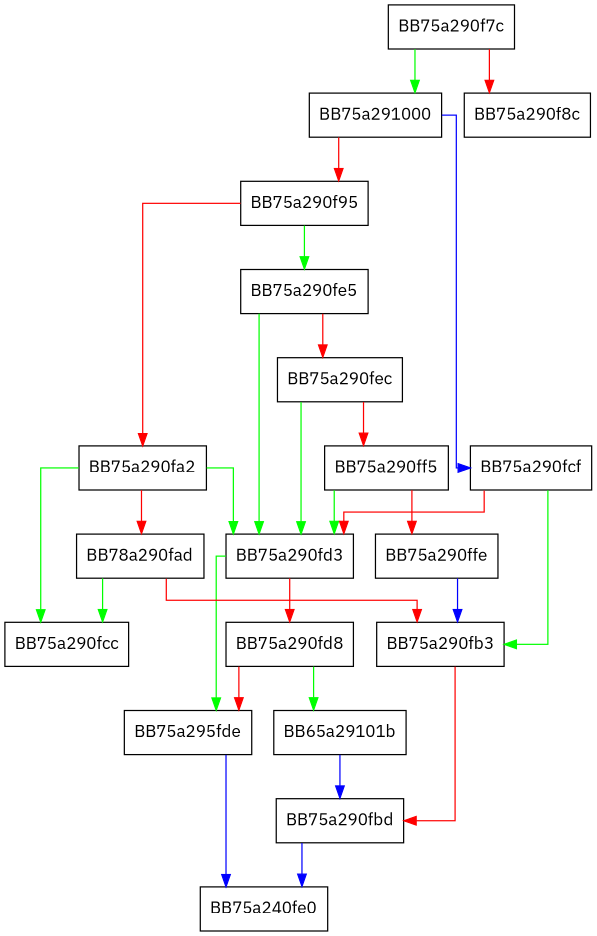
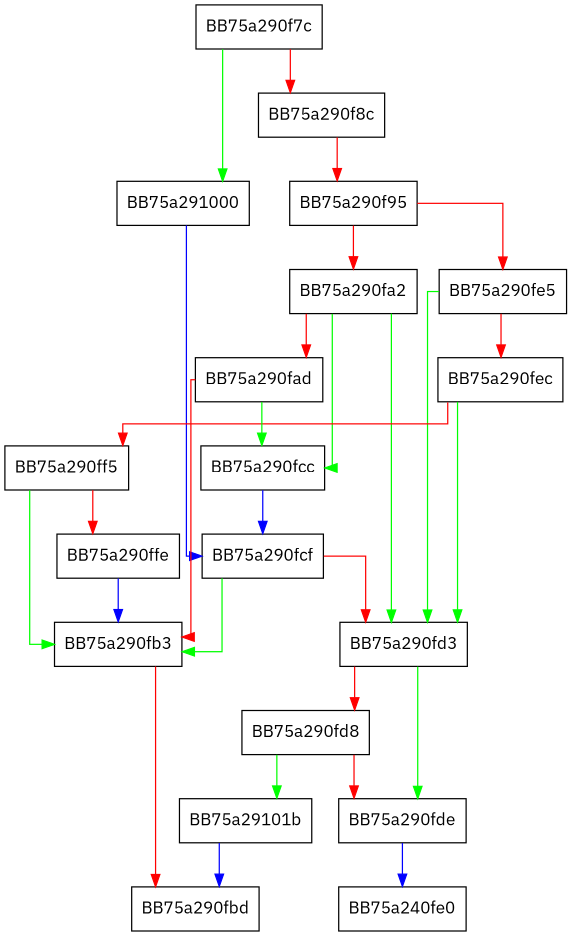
(339, 153) -> (337, 153)
(304, 241) -> (487, 203)
none -> (263, 506)
(334, 506) -> (30, 574)
(140, 556) -> (259, 380)
(188, 733) -> (402, 821)
(340, 733) -> (246, 821)
(302, 859) -> none
